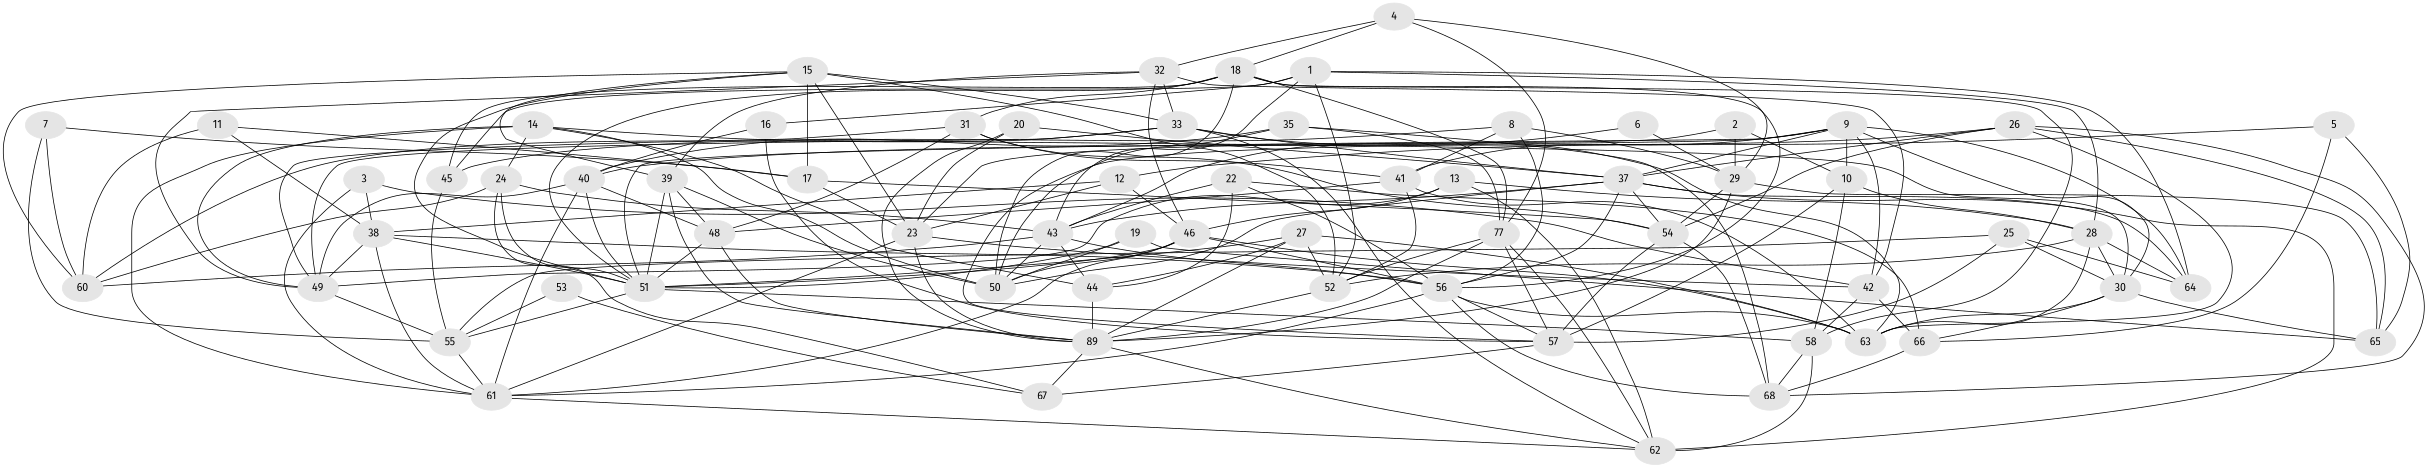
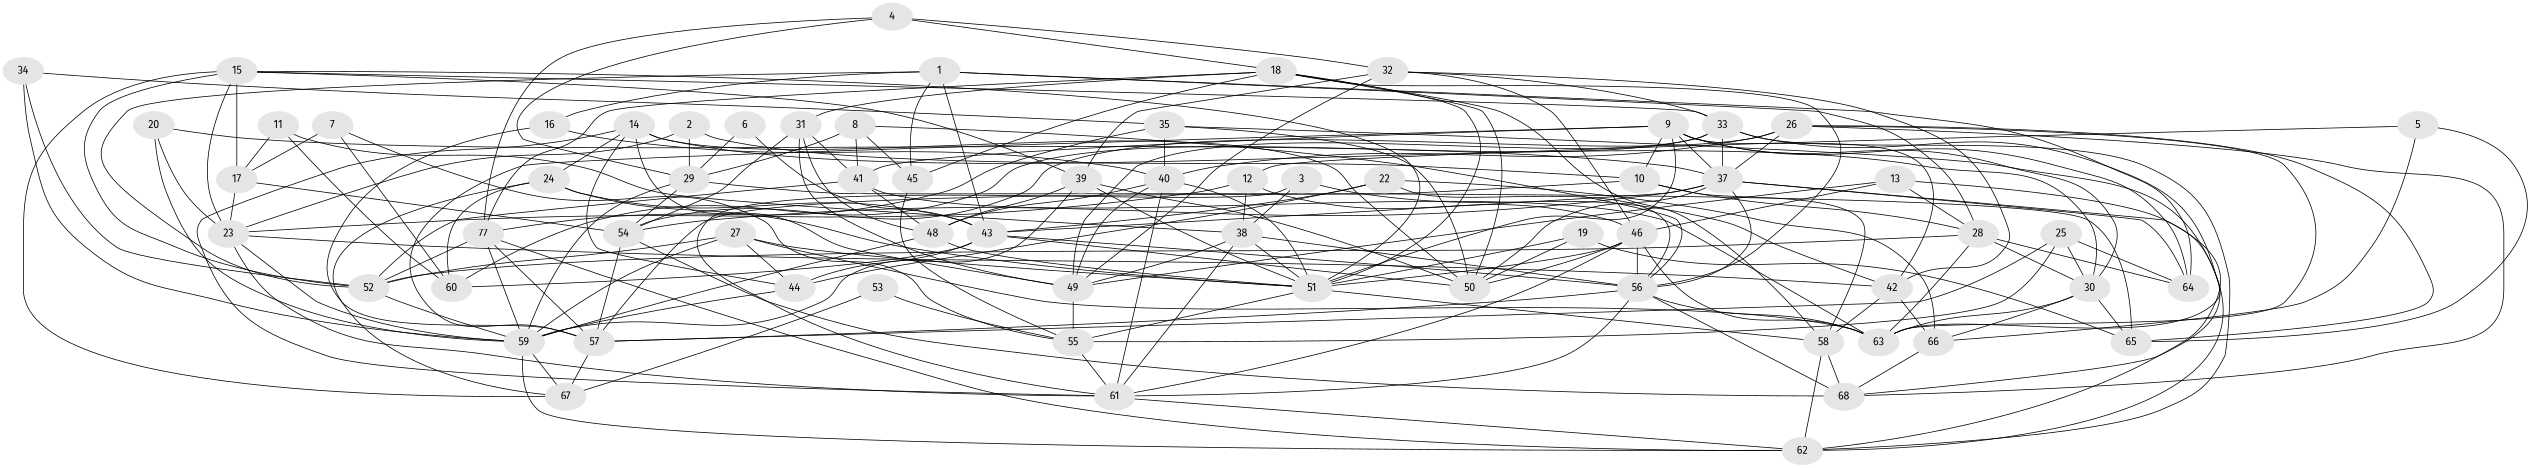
none -> (23, 71)
(308, 84) -> (102, 355)
(1093, 342) -> (524, 342)
